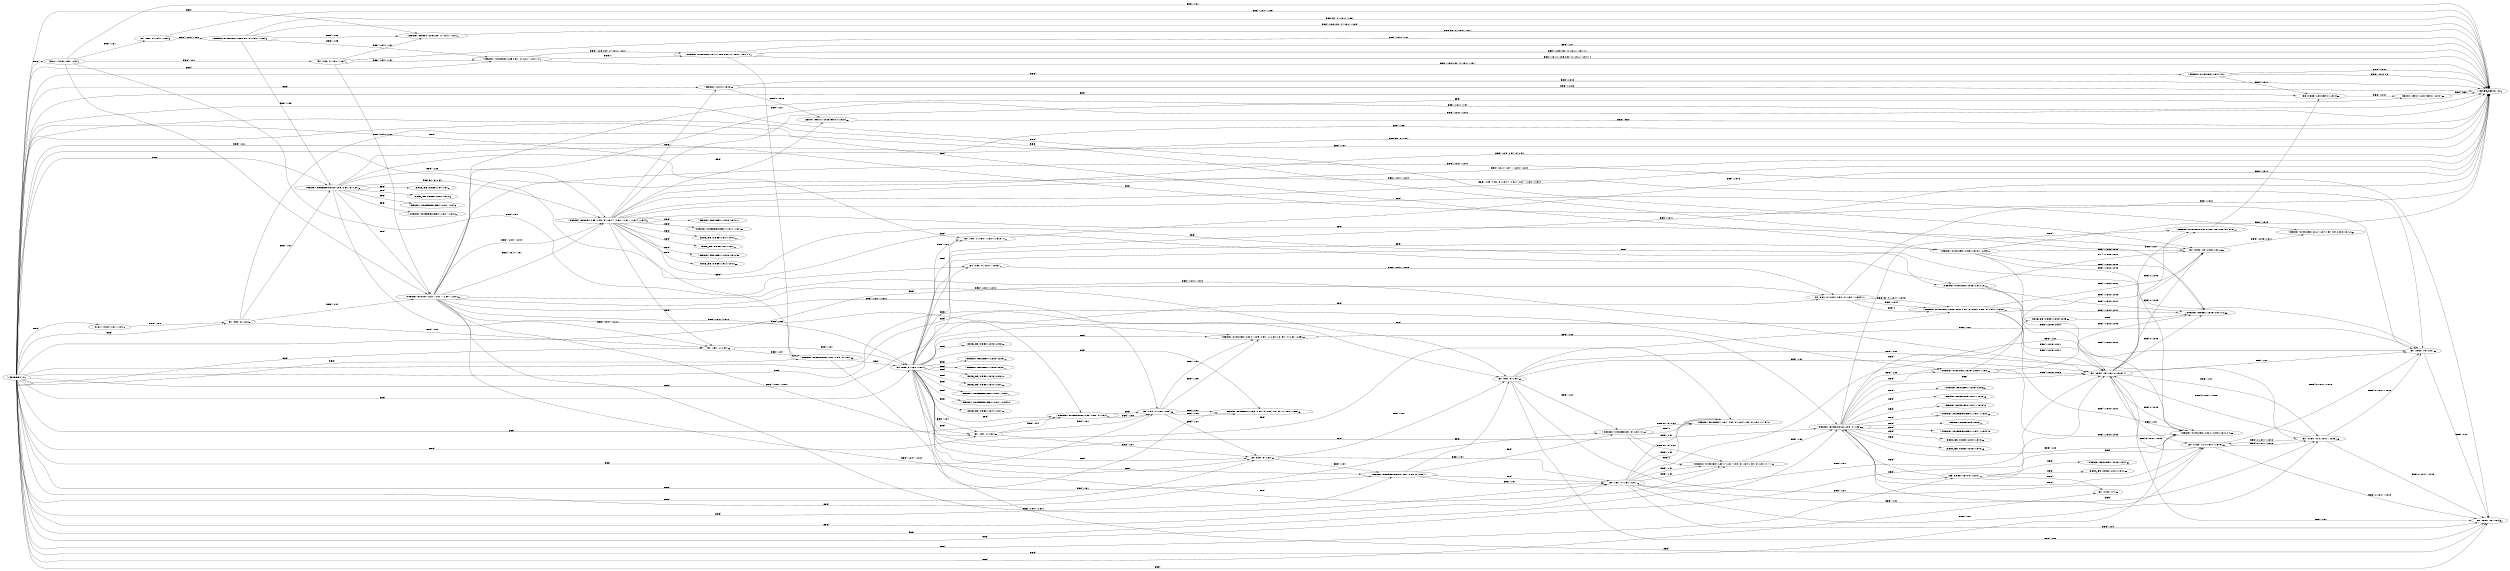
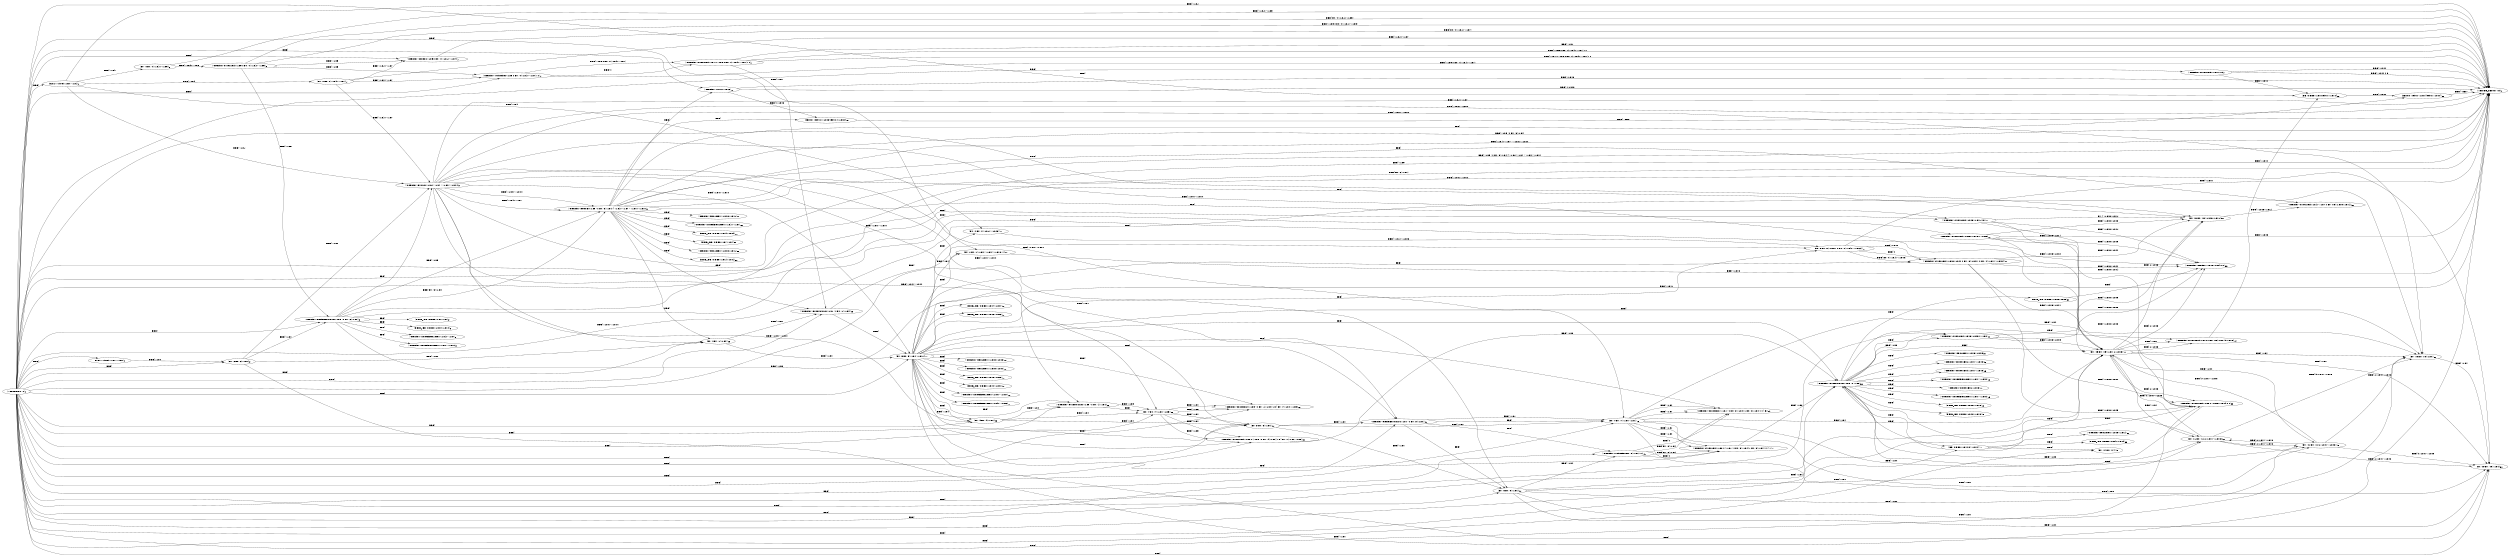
(1385, 246) -> none
